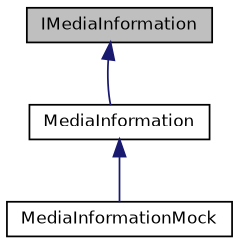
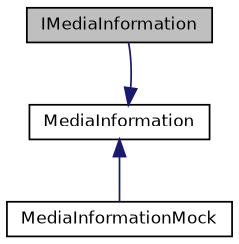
(108, 82) -> (131, 65)
